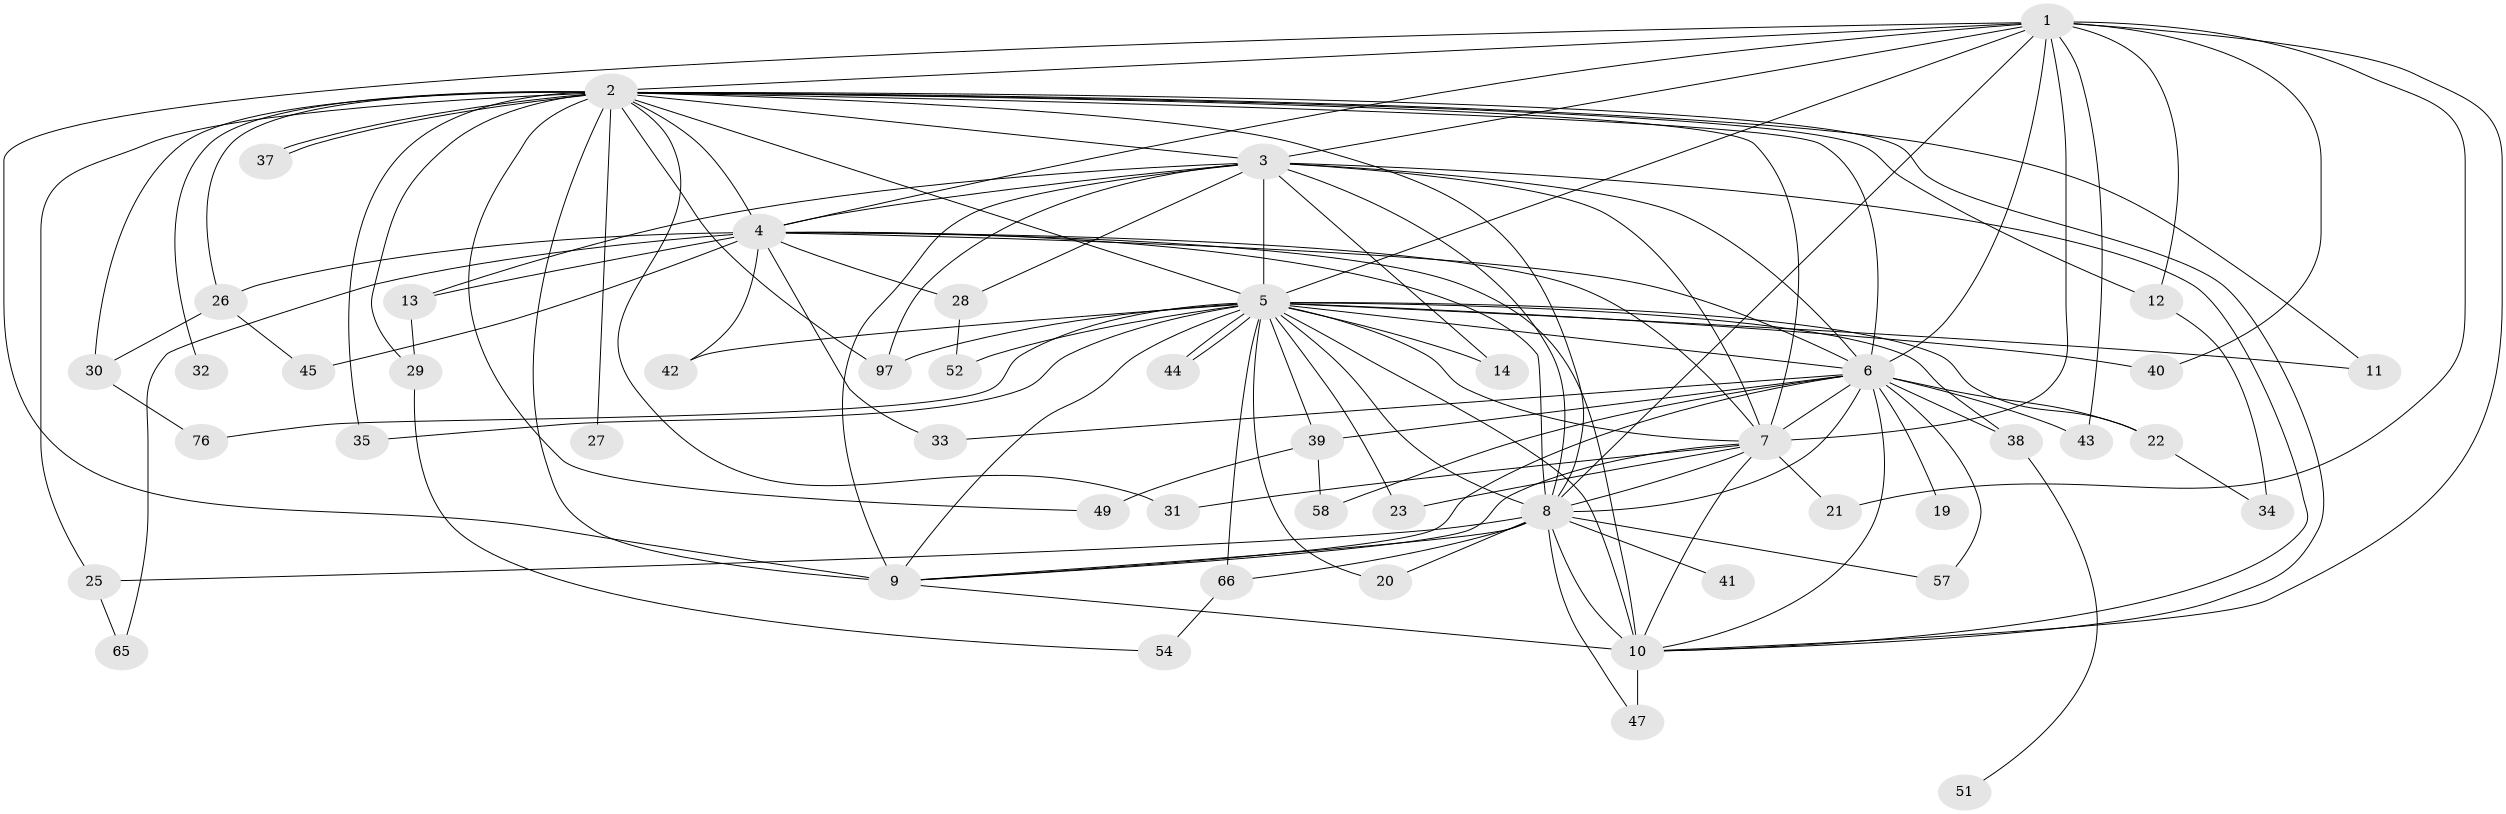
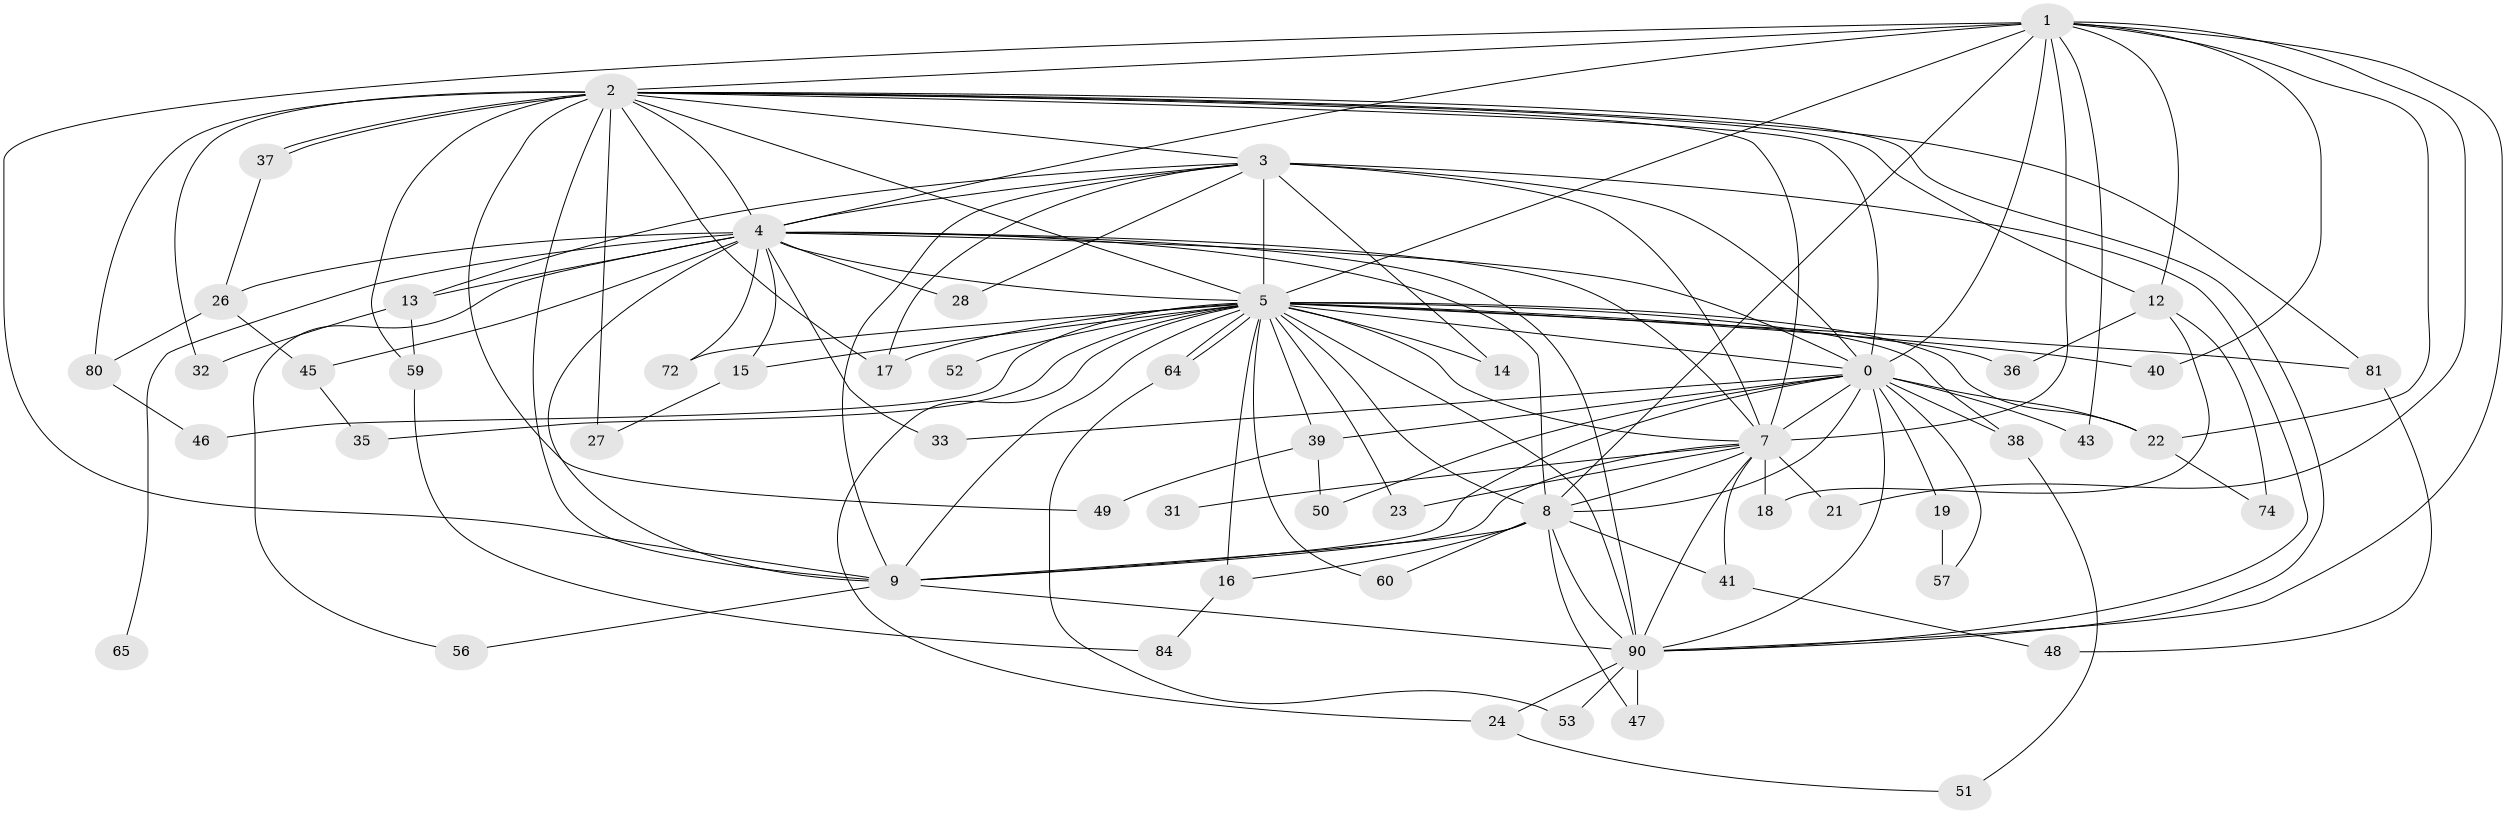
(1656, 92) -> (2428, 194)
(1195, 126) -> none
(246, 134) -> (243, 232)
(378, 189) -> (335, 407)
(1495, 282) -> none
none -> (1018, 286)
(958, 337) -> none
none -> (263, 347)
(94, 372) -> (94, 372)
(416, 372) -> (416, 372)
(671, 372) -> (671, 372)
none -> (741, 372)
(885, 372) -> (885, 372)
(1173, 372) -> (1173, 372)
(1868, 372) -> (1868, 372)
none -> (2012, 372)
(2375, 372) -> (2375, 372)
(202, 442) -> (202, 442)
(723, 462) -> none
none -> (571, 470)
none -> (1727, 508)
(1321, 512) -> (1321, 512)
none -> (1765, 512)
(2268, 512) -> (2268, 512)
(1745, 547) -> (1942, 547)
(94, 582) -> none
(1227, 582) -> (1227, 582)
(1385, 582) -> (1385, 582)
none -> (461, 652)
(1164, 652) -> (1164, 652)
(1638, 652) -> (1638, 652)
none -> (2053, 652)
none -> (1497, 722)
none -> (1568, 722)
